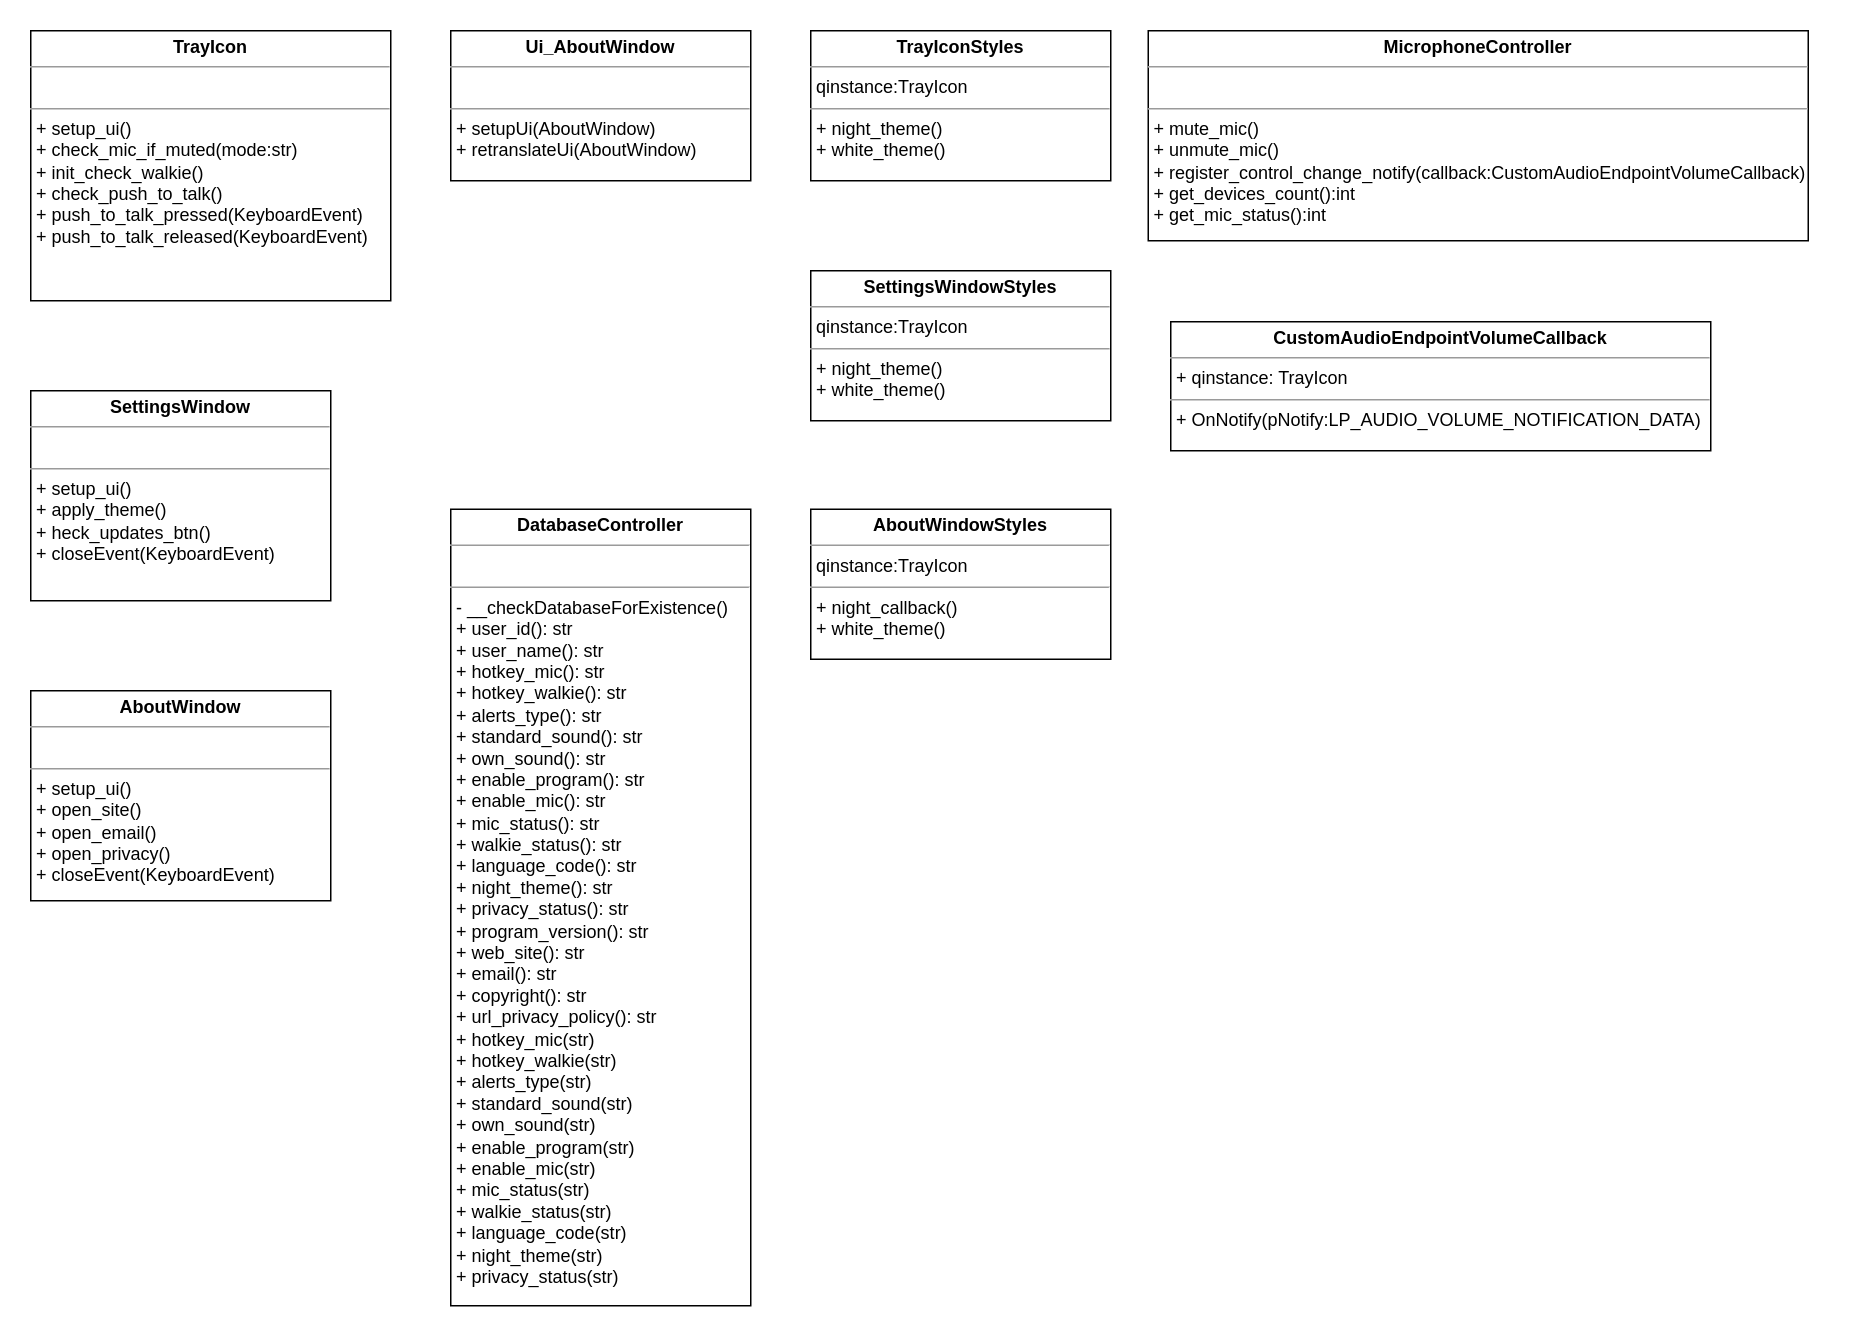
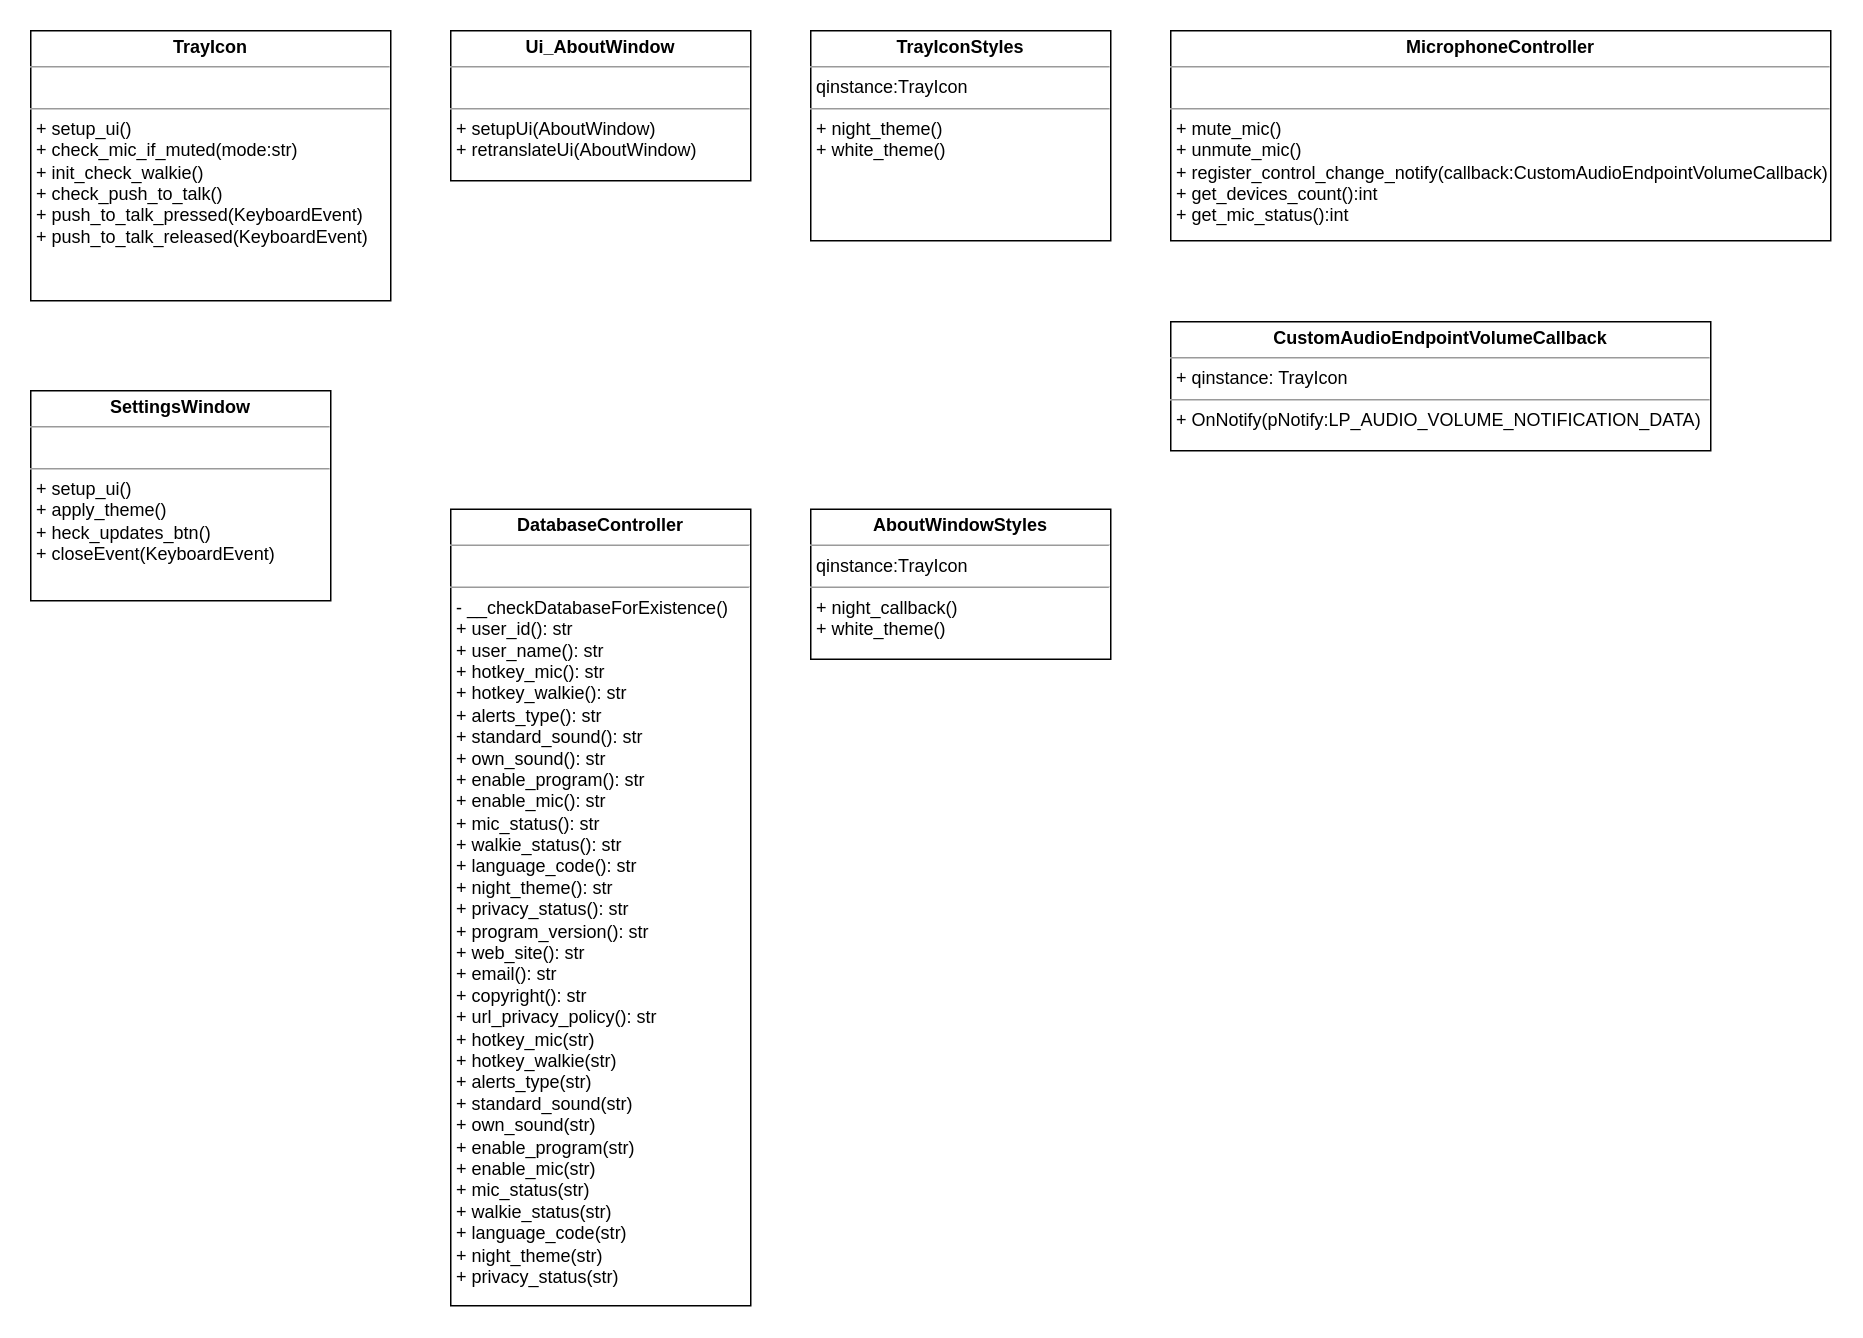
(961, 106) -> (961, 136)
(1478, 136) -> (1501, 136)
(961, 346) -> none
(181, 796) -> none
